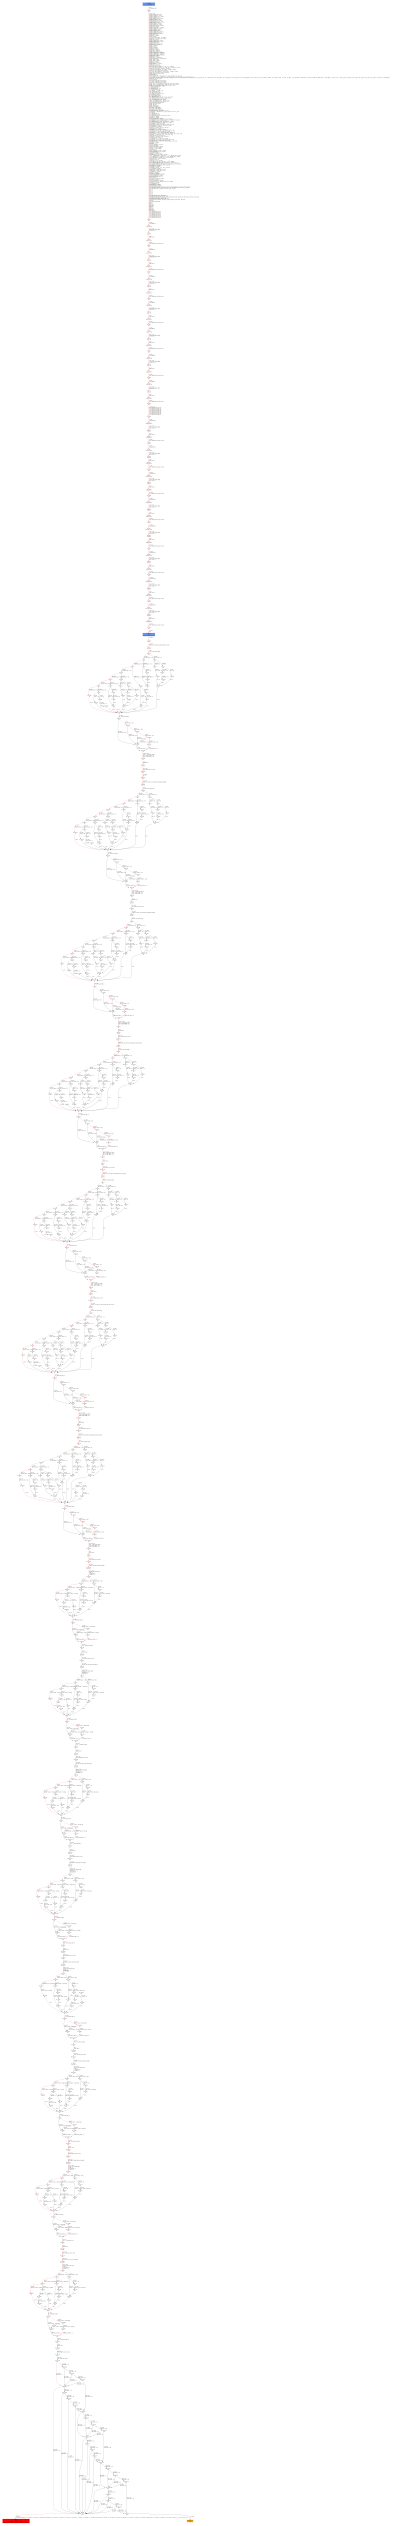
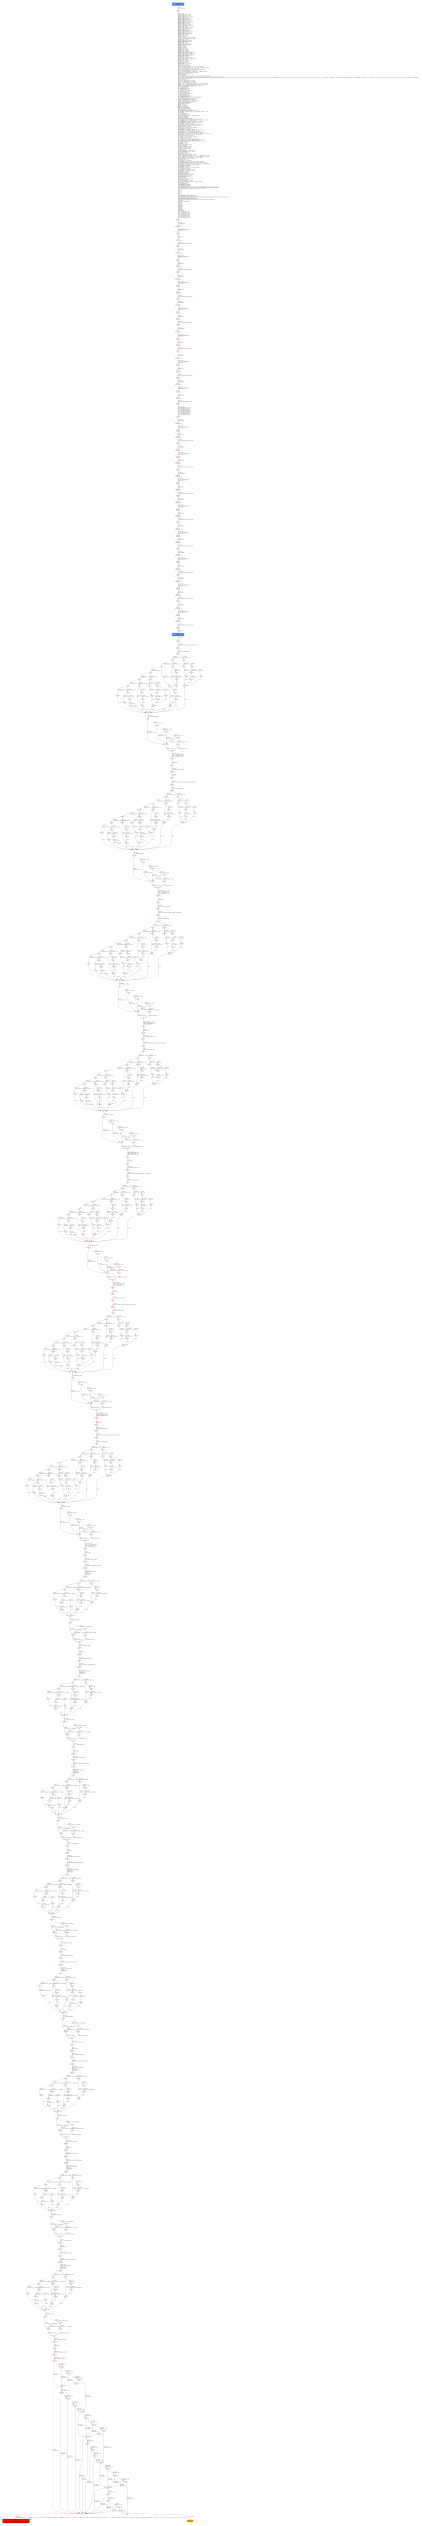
none -> (37, 1479)
